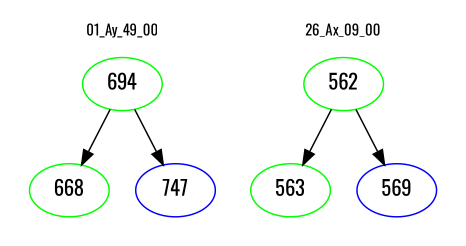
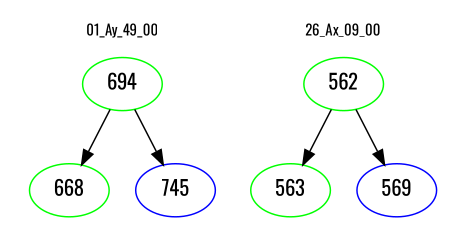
(176, 190) -> (176, 190)
